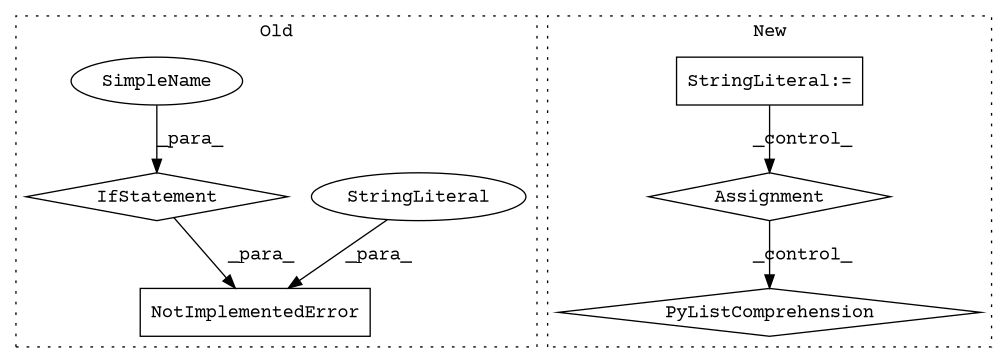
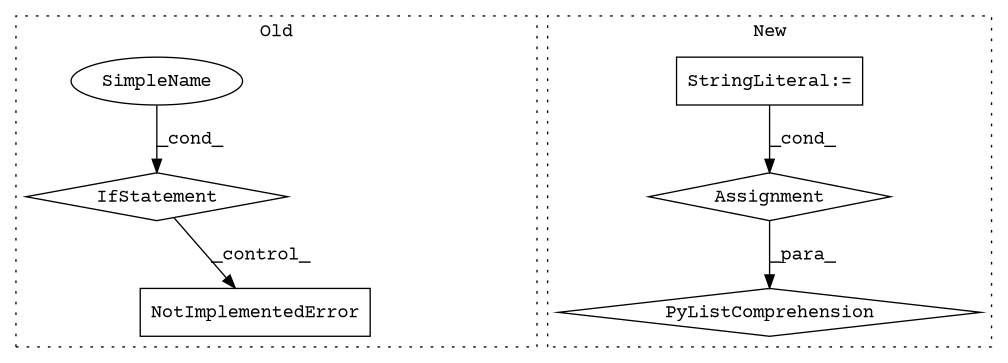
(190, 139) -> (190, 139)
(803, 139) -> (803, 139)
(419, 197) -> none
(261, 255) -> (261, 255)
(803, 255) -> (803, 255)
